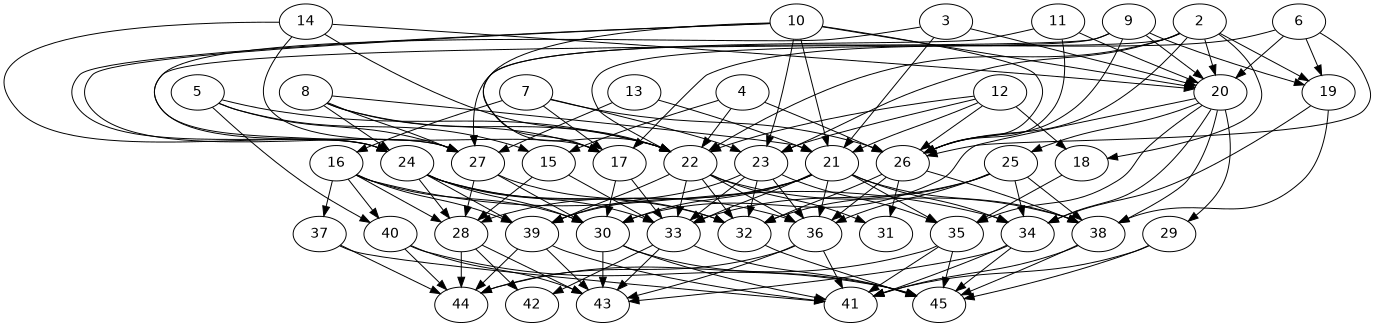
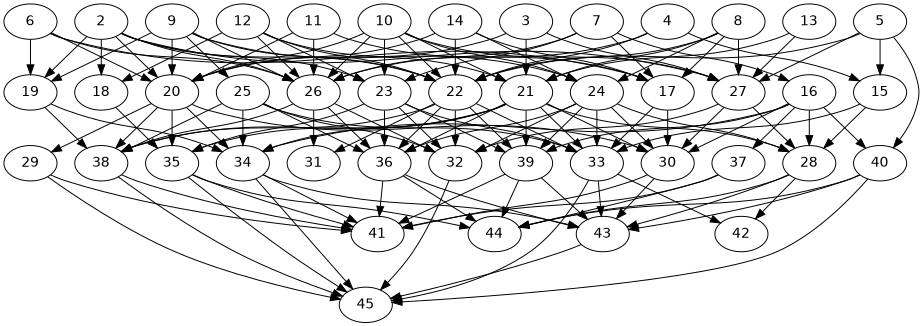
(1120, 126) -> (204, 53)
(764, 272) -> (523, 264)
